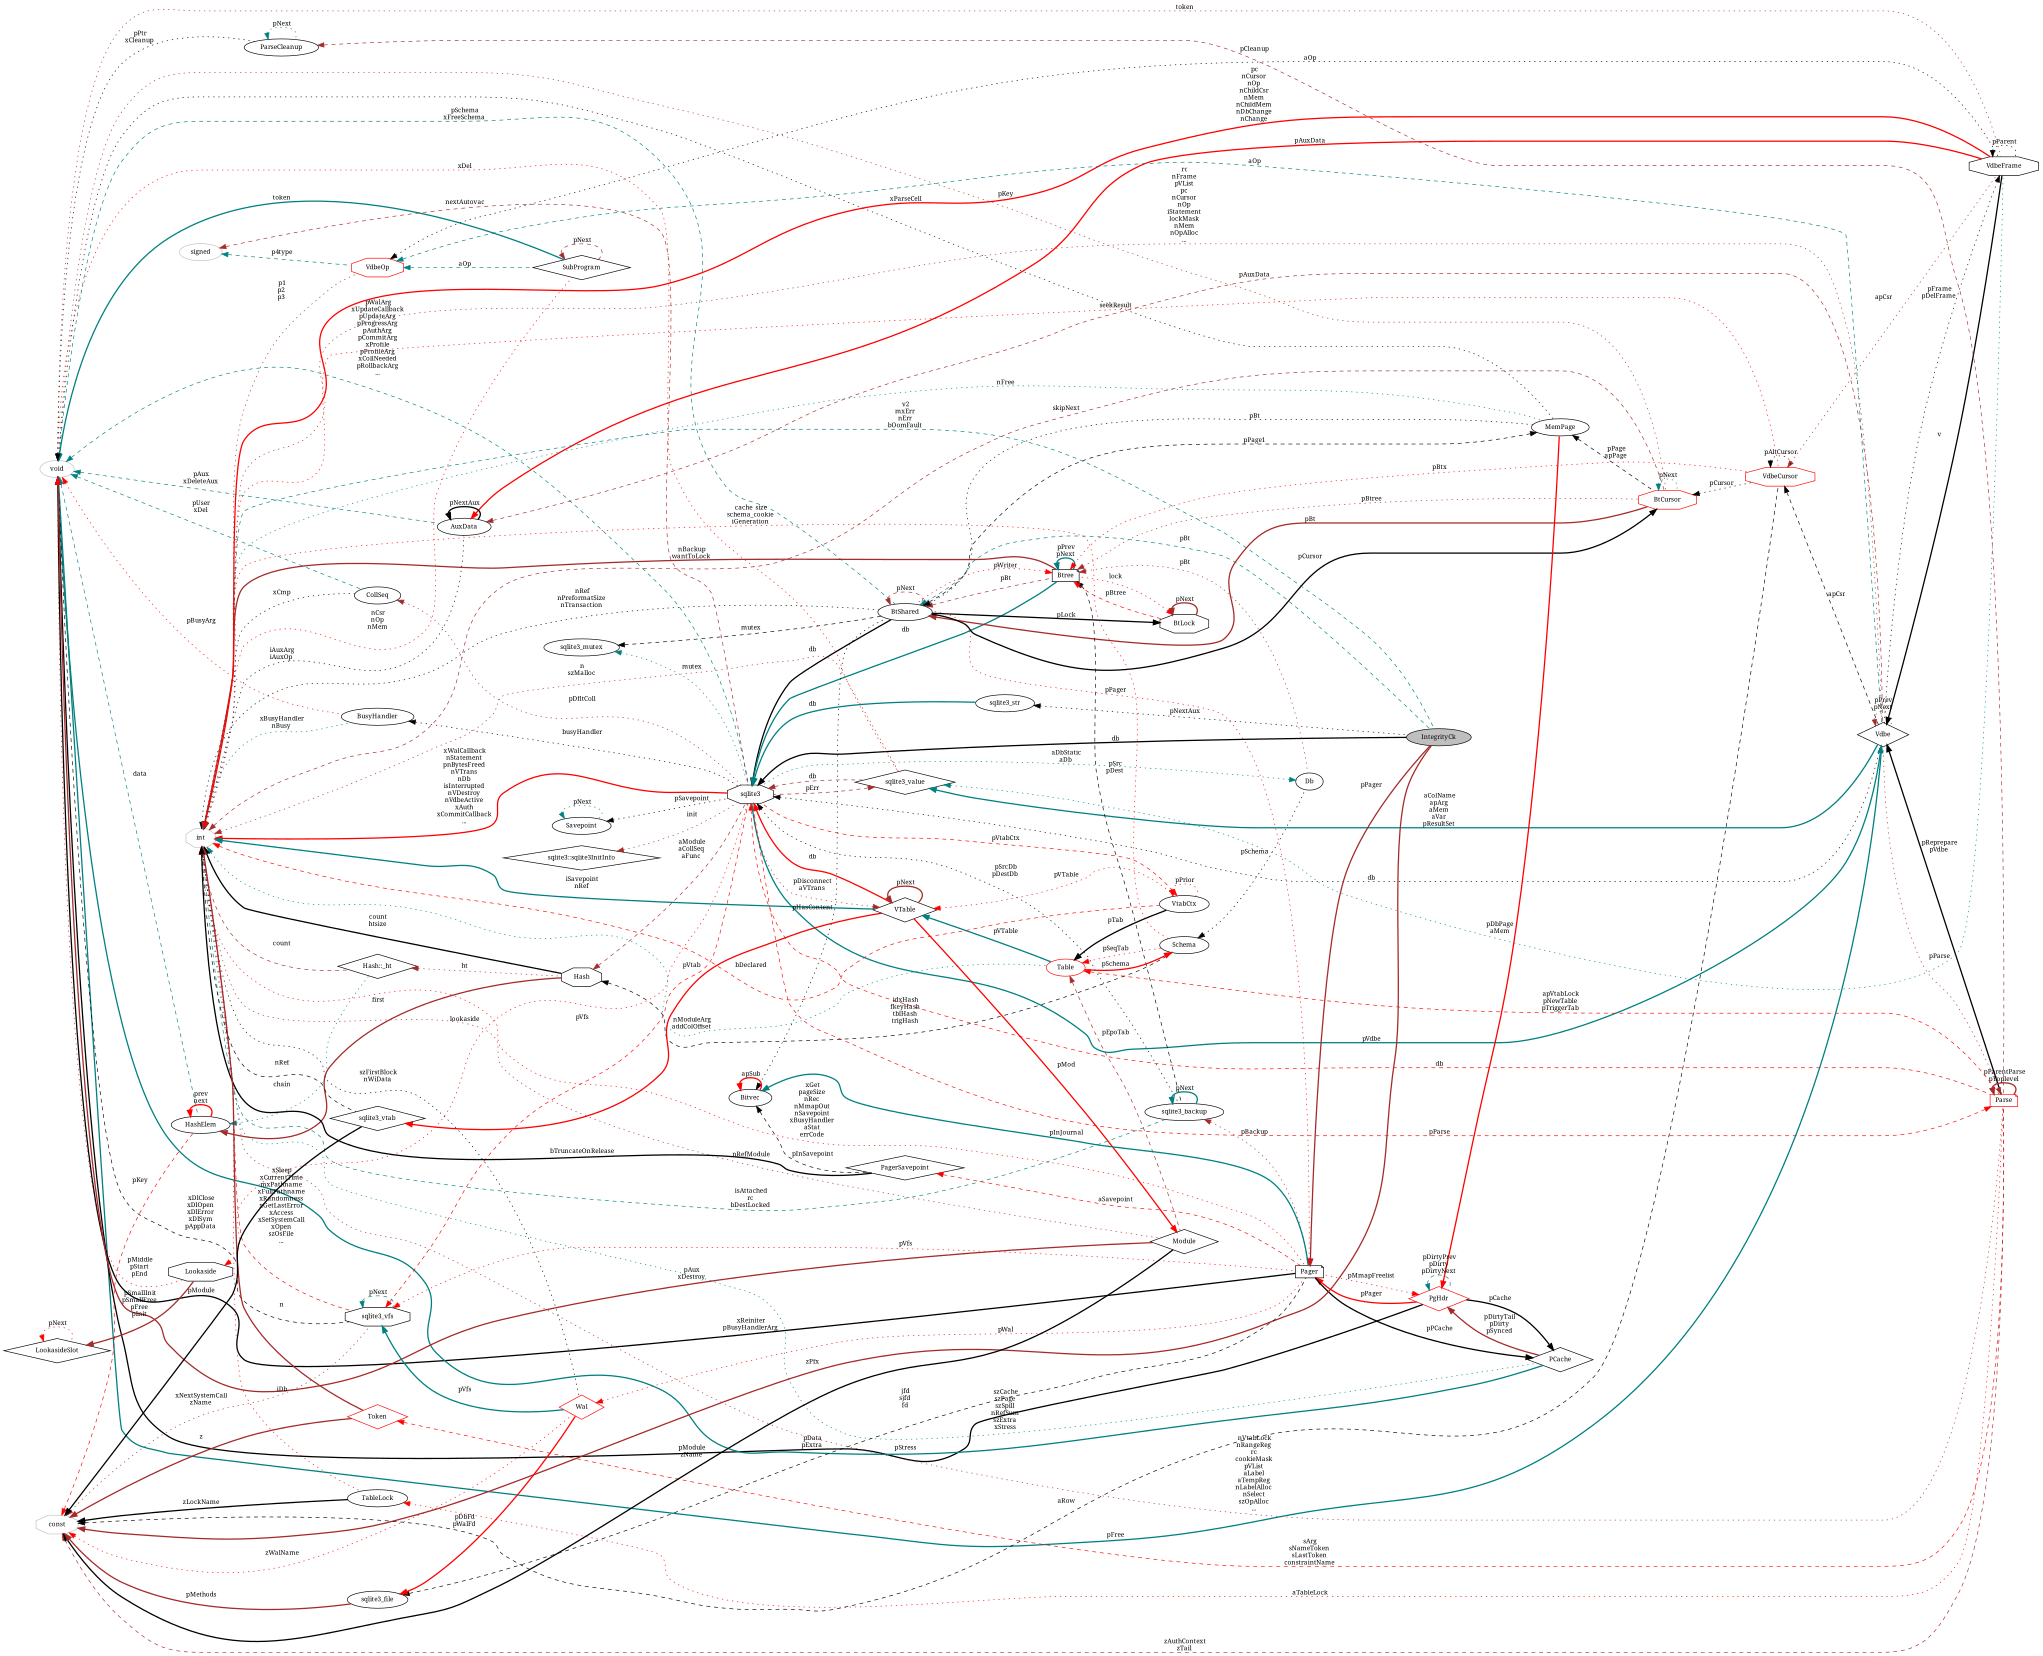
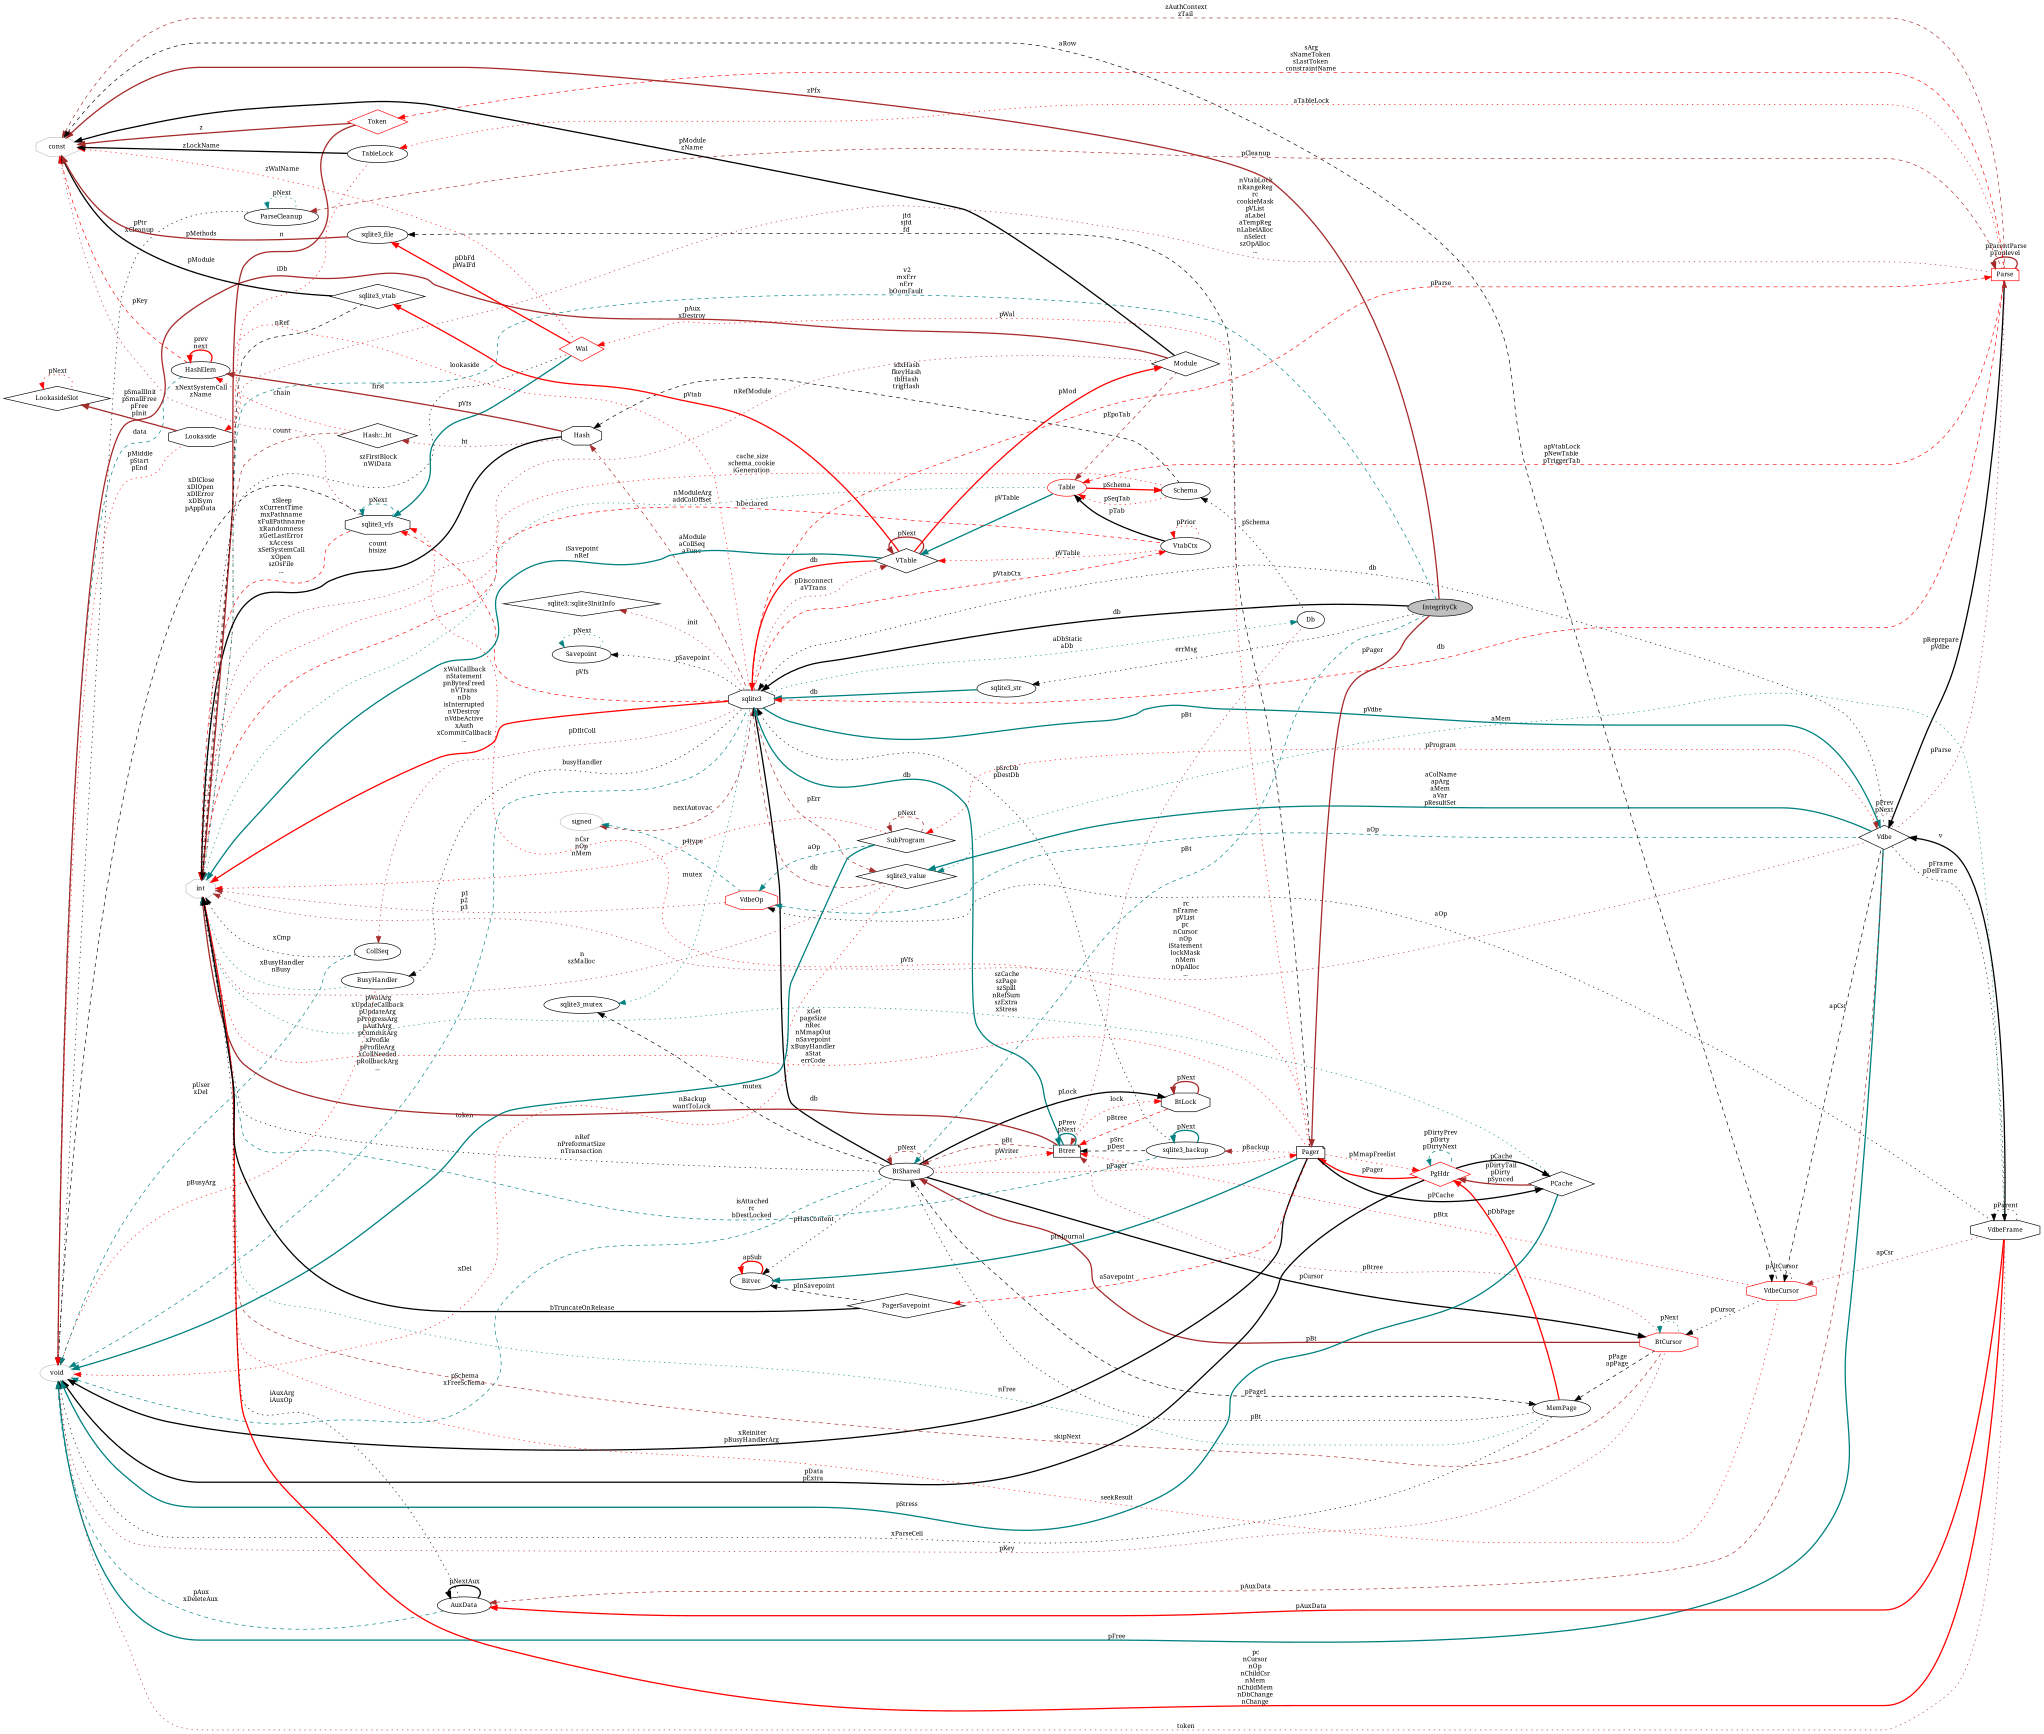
(1184, 711) -> (1186, 650)
none -> (1406, 749)
(327, 1062) -> (284, 413)
